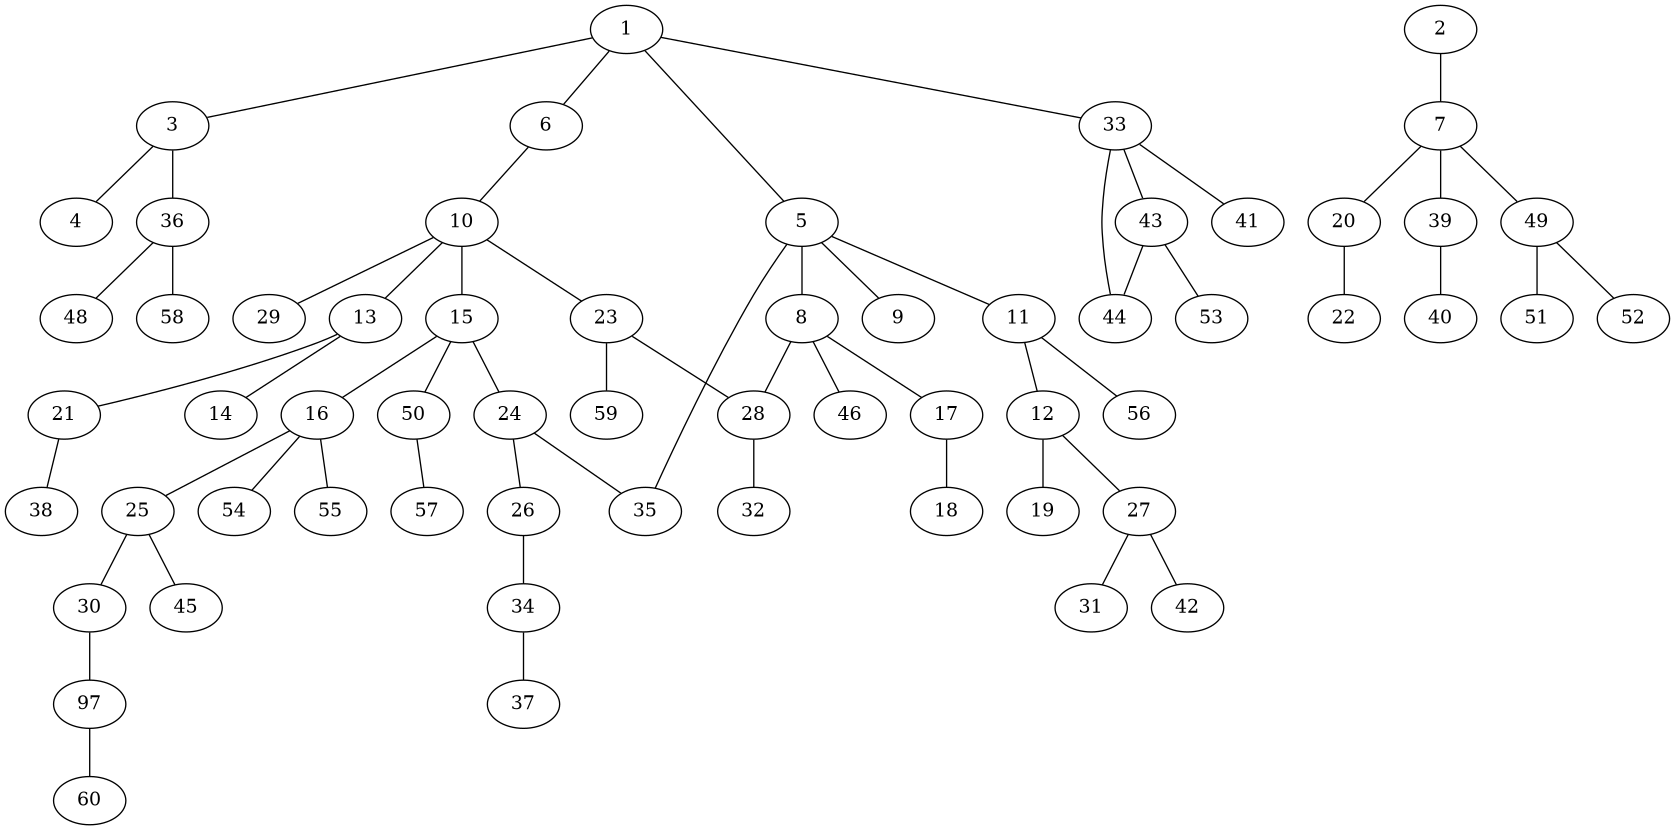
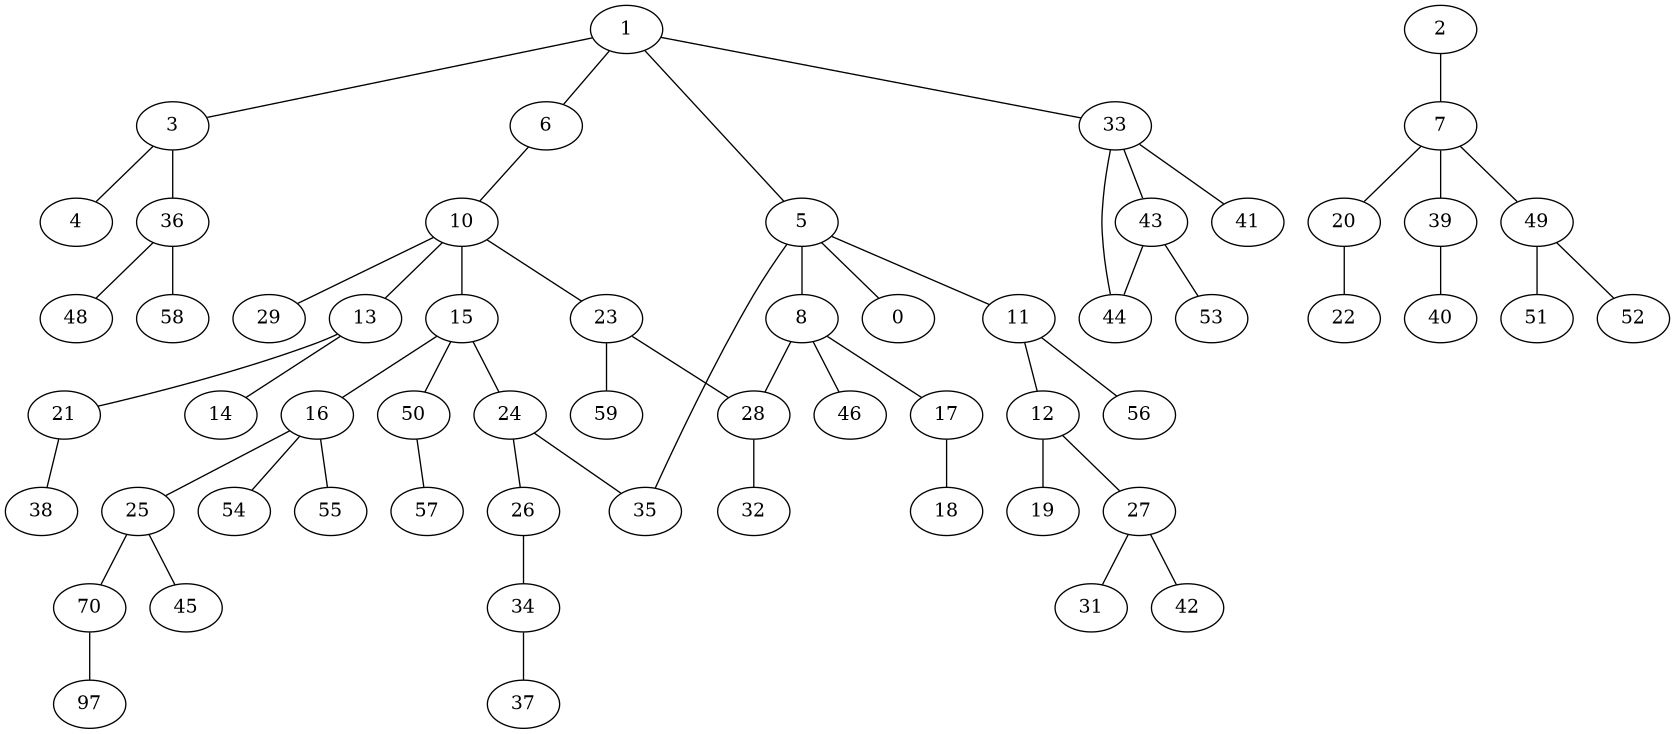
(898, 319) -> (898, 319)
(90, 608) -> (90, 608)
(90, 801) -> none
